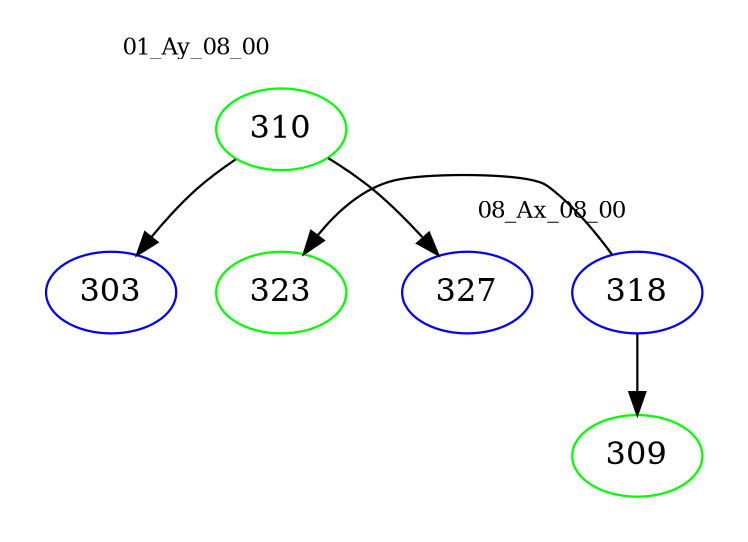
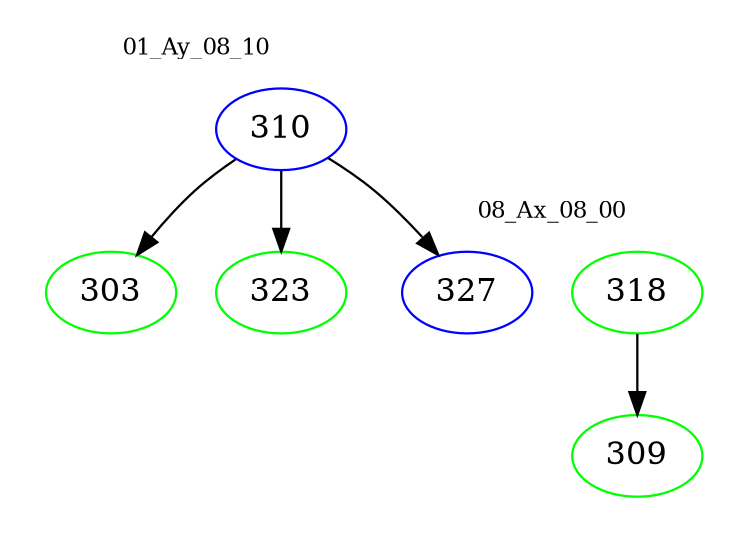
(196, 49) -> (196, 49)
(281, 129) -> (281, 129)
(471, 175) -> (281, 200)
(111, 293) -> (111, 293)
(637, 293) -> (637, 293)
